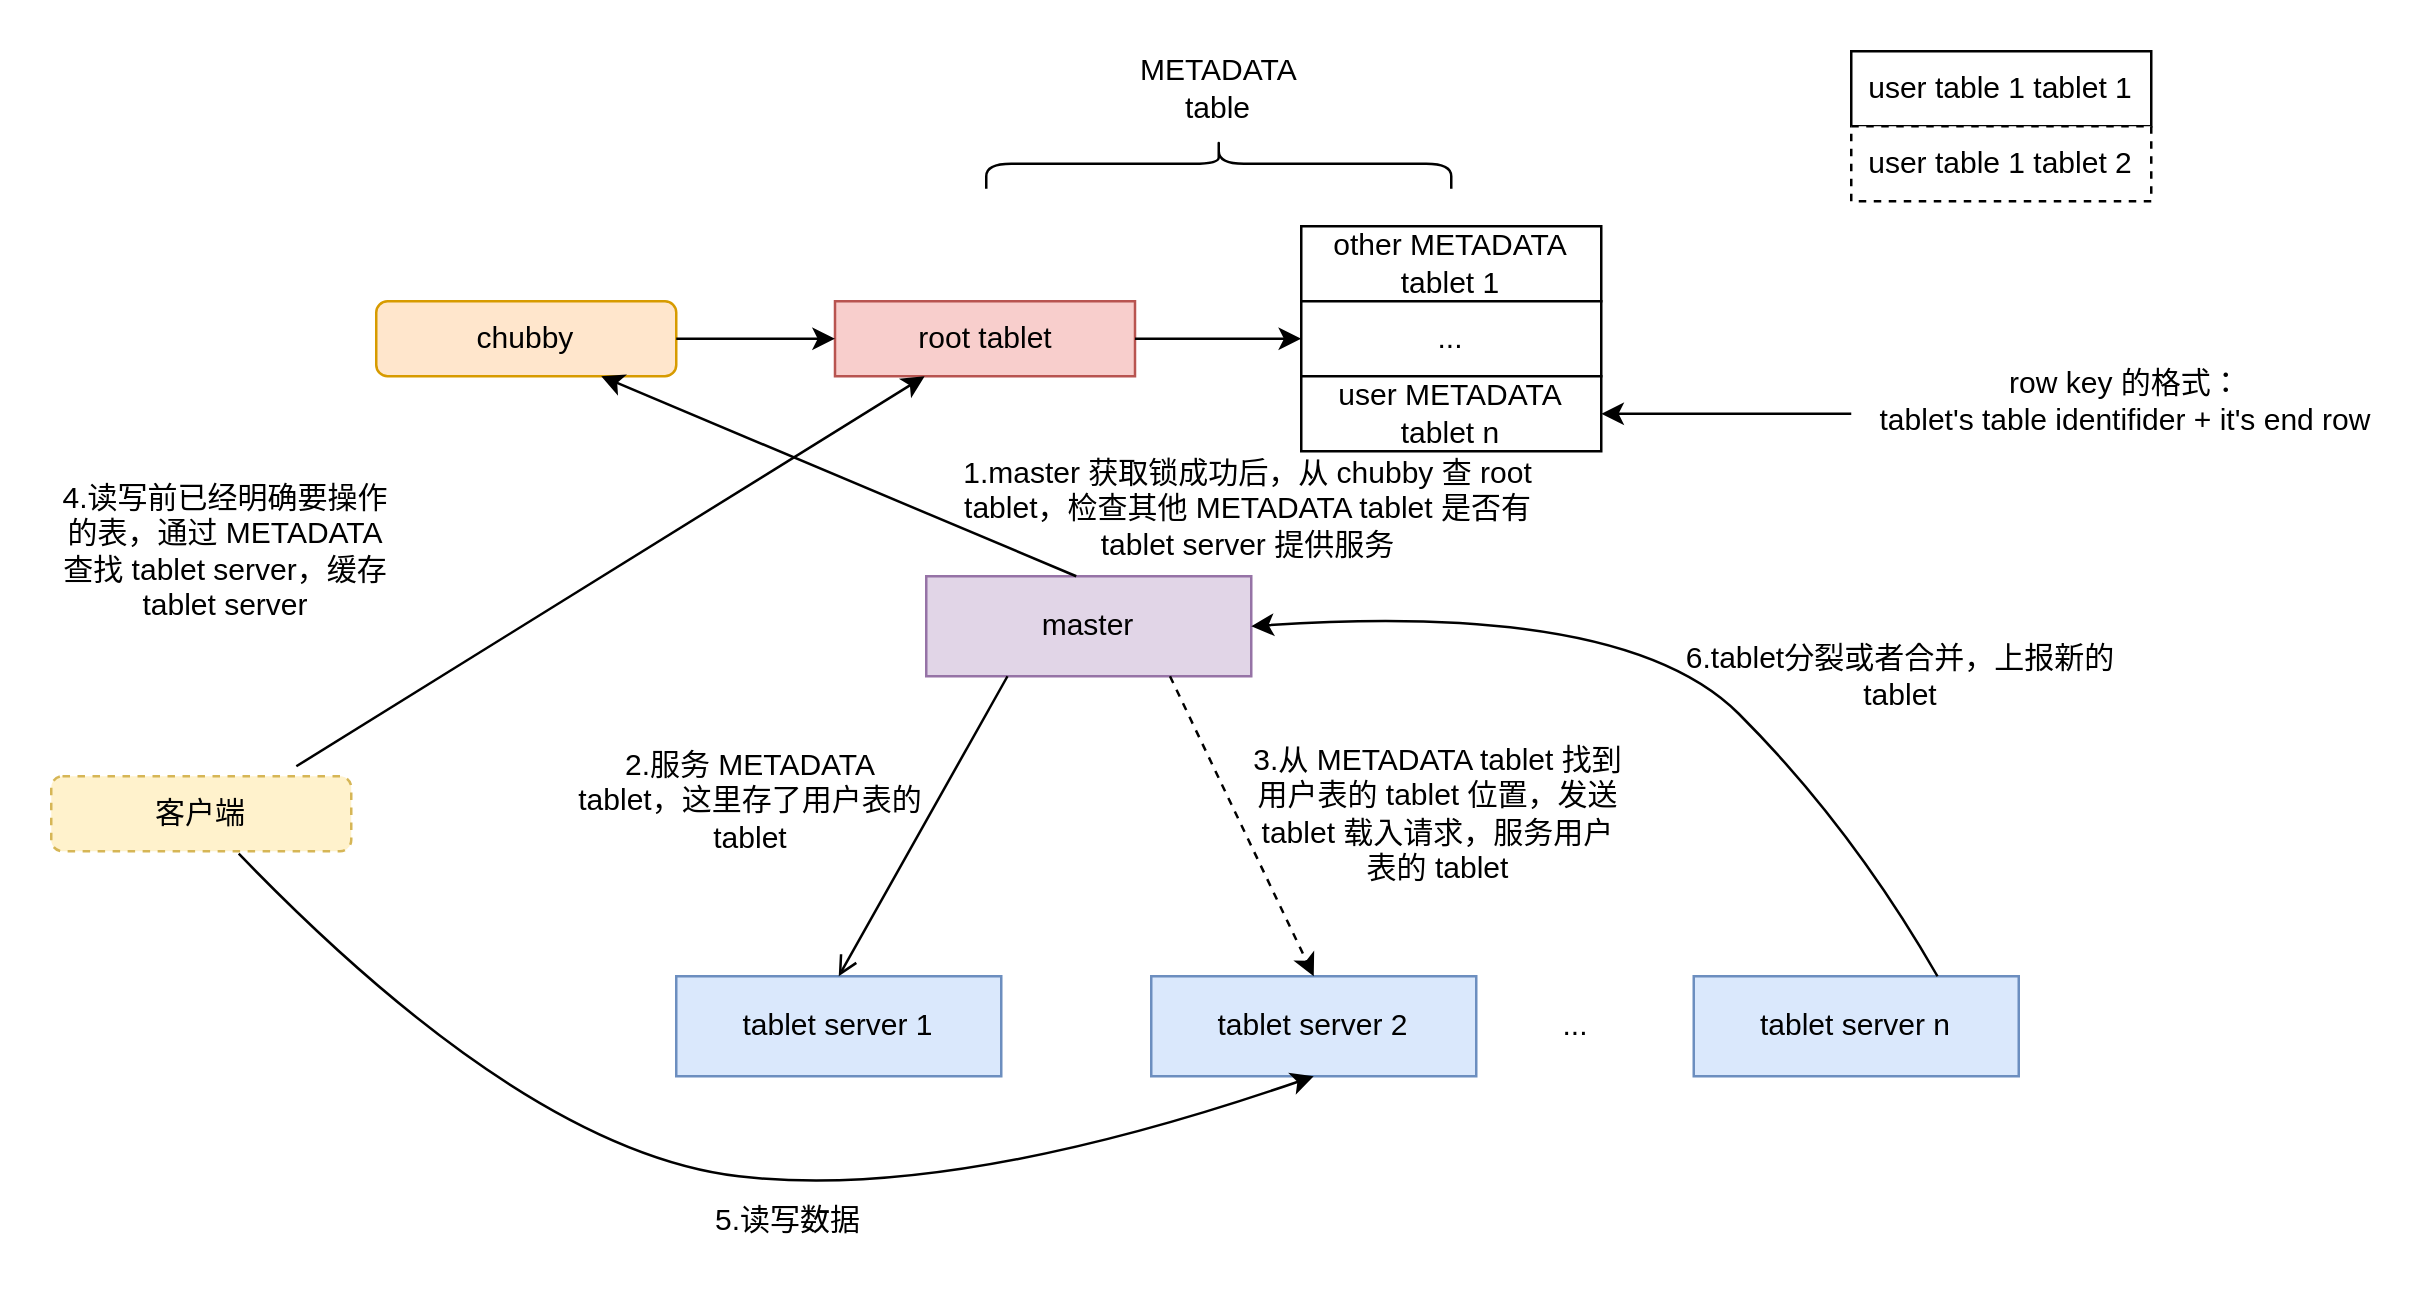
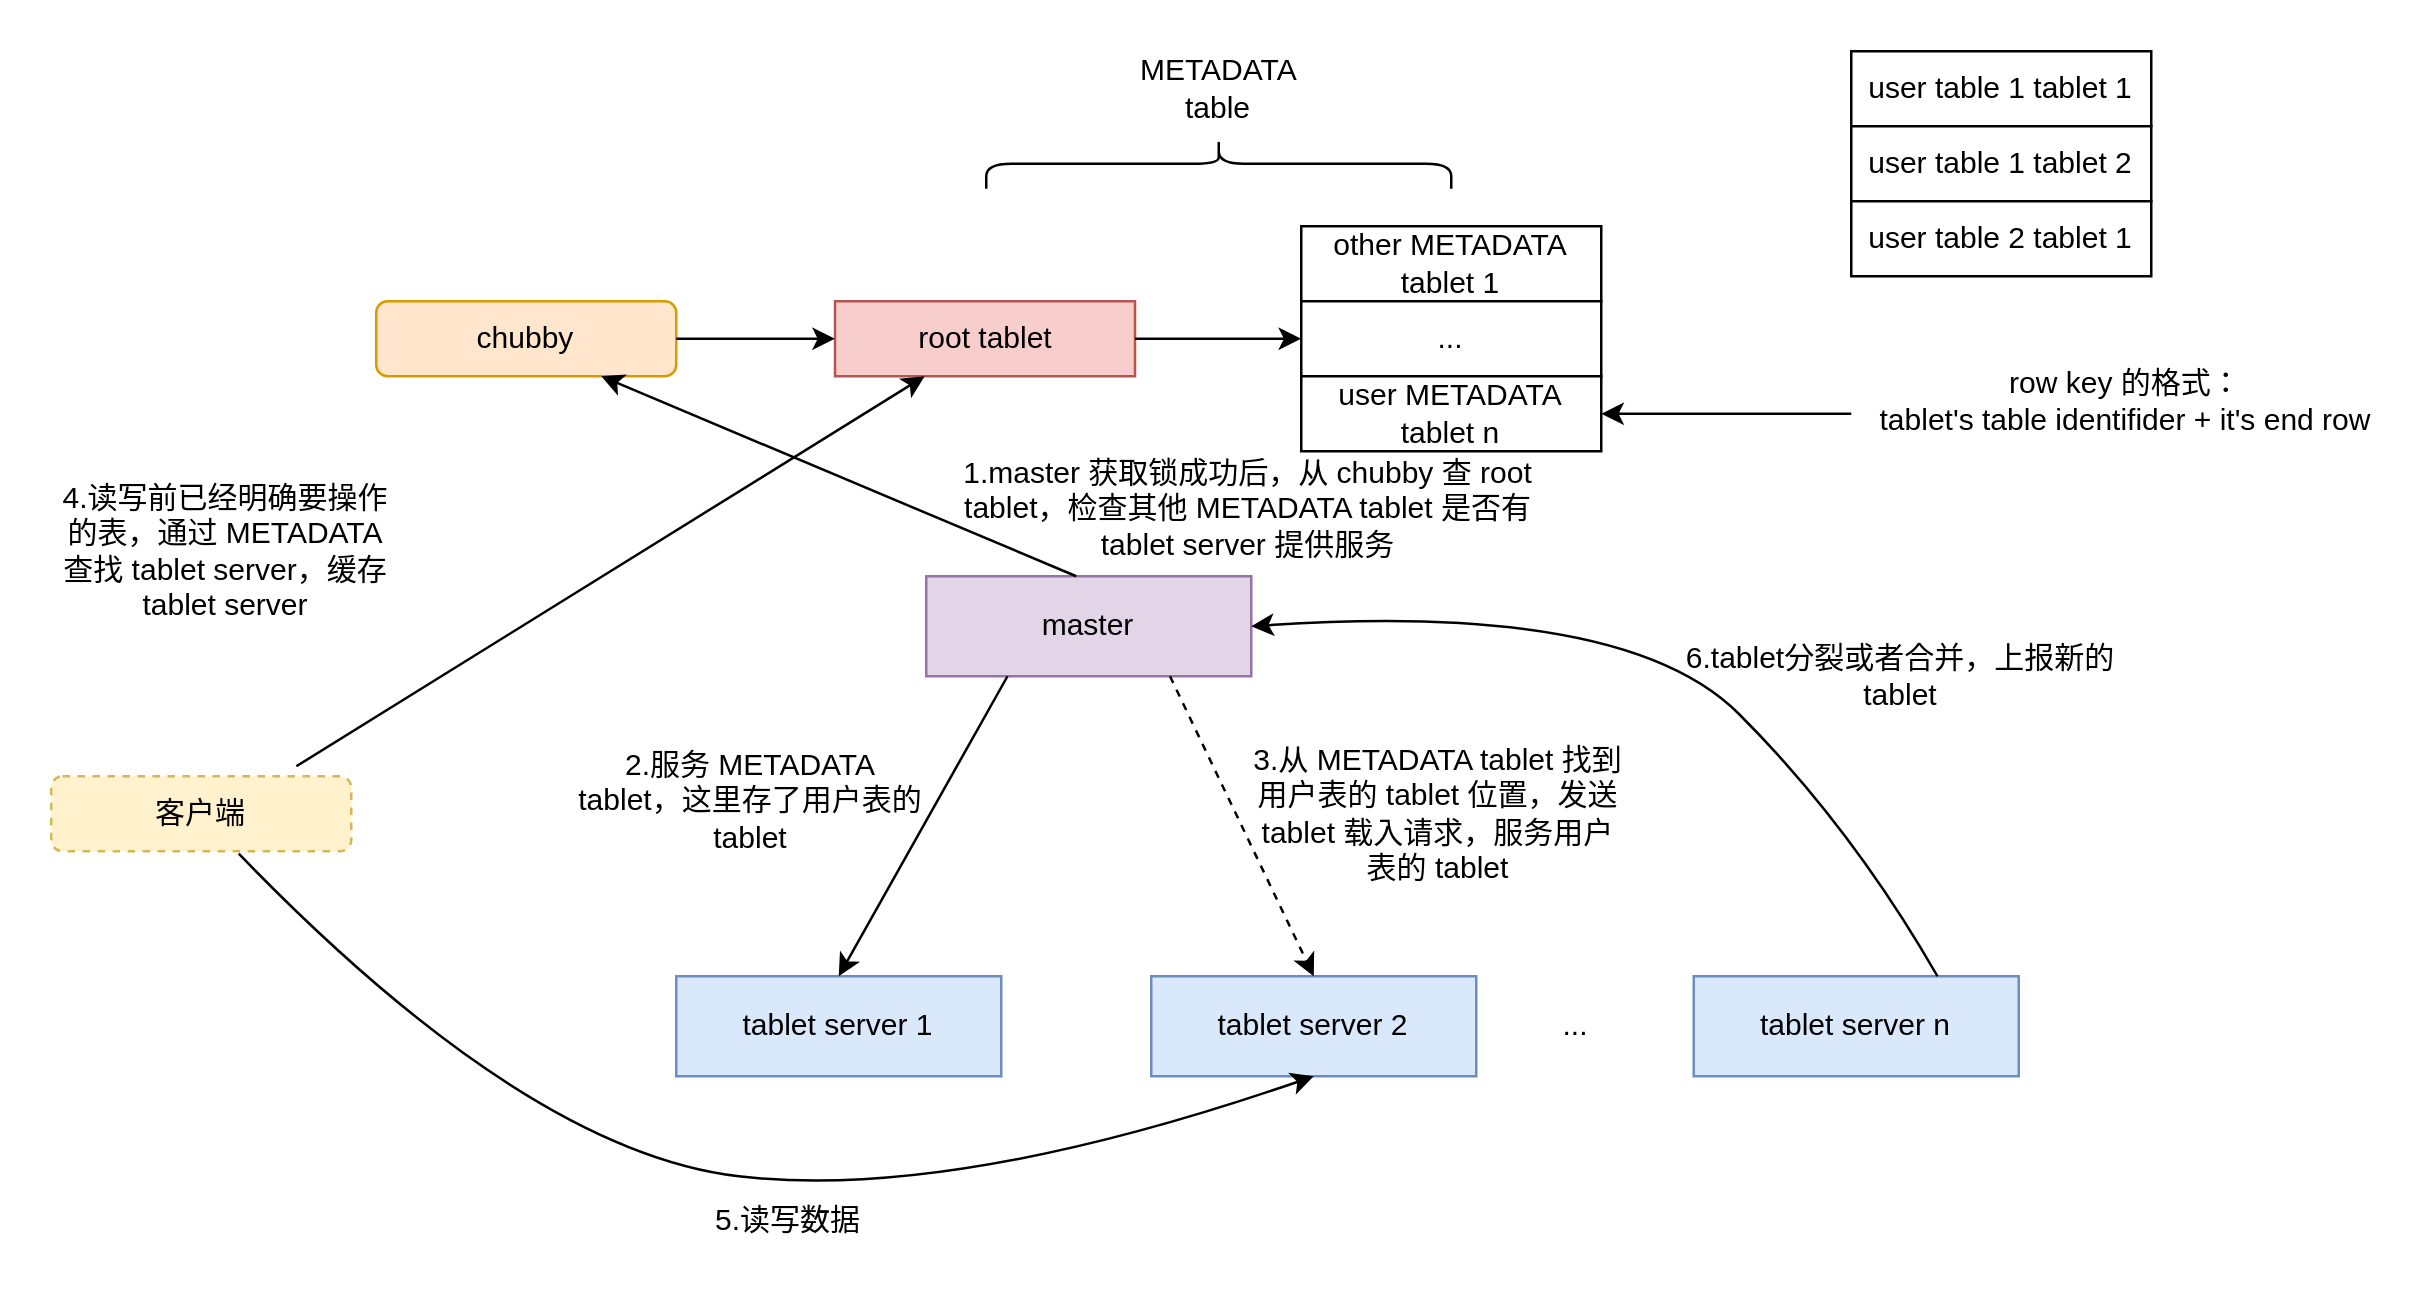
(2001, 164) -> (2001, 164)
none -> (2001, 239)
(846, 964) -> (848, 961)
